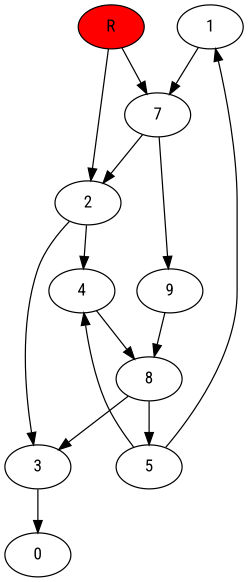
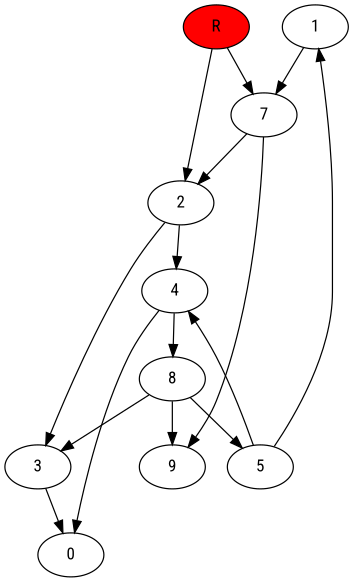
(161, 329) -> (172, 417)
none -> (107, 410)
